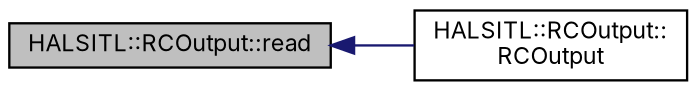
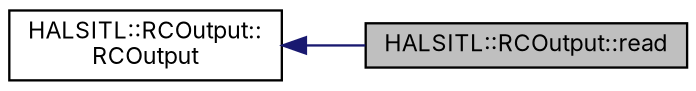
(384, 45) -> (336, 45)
